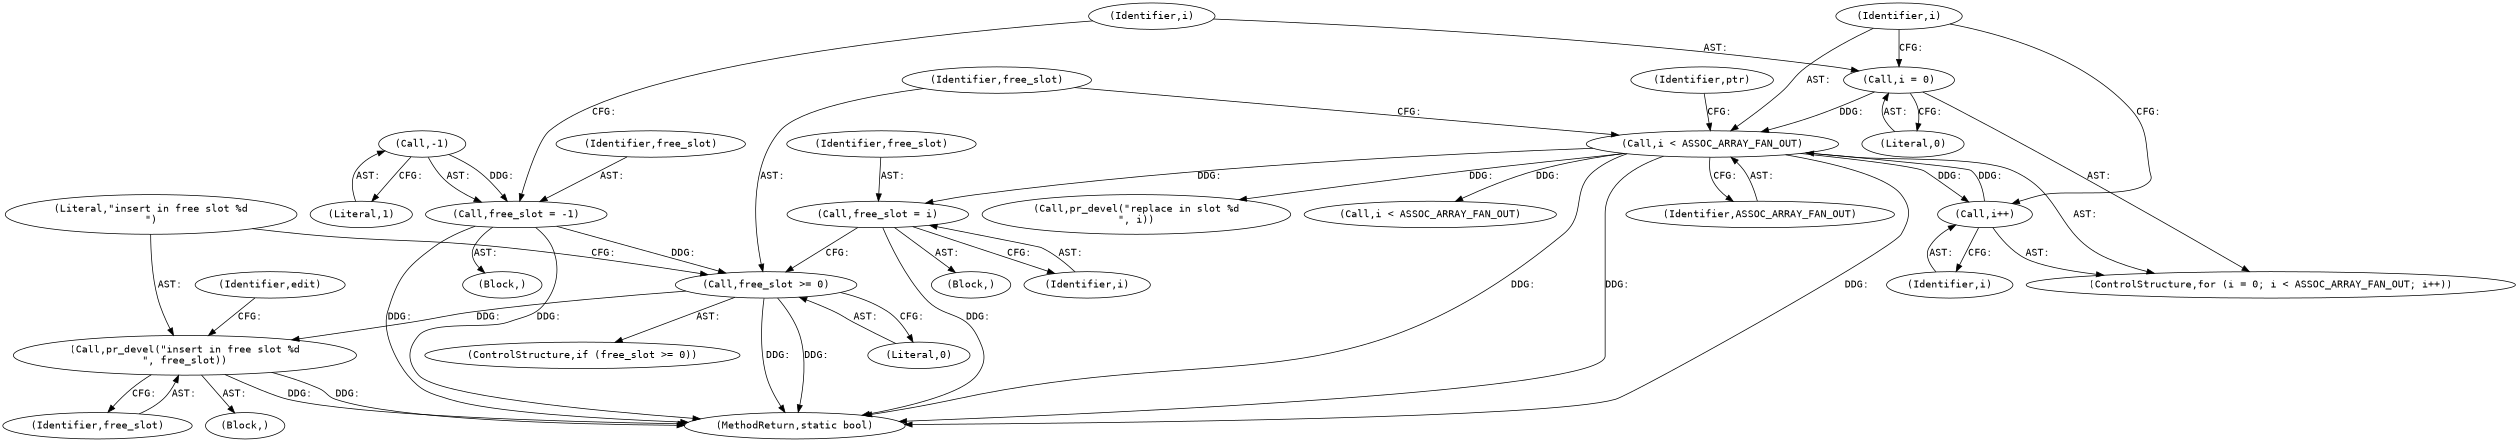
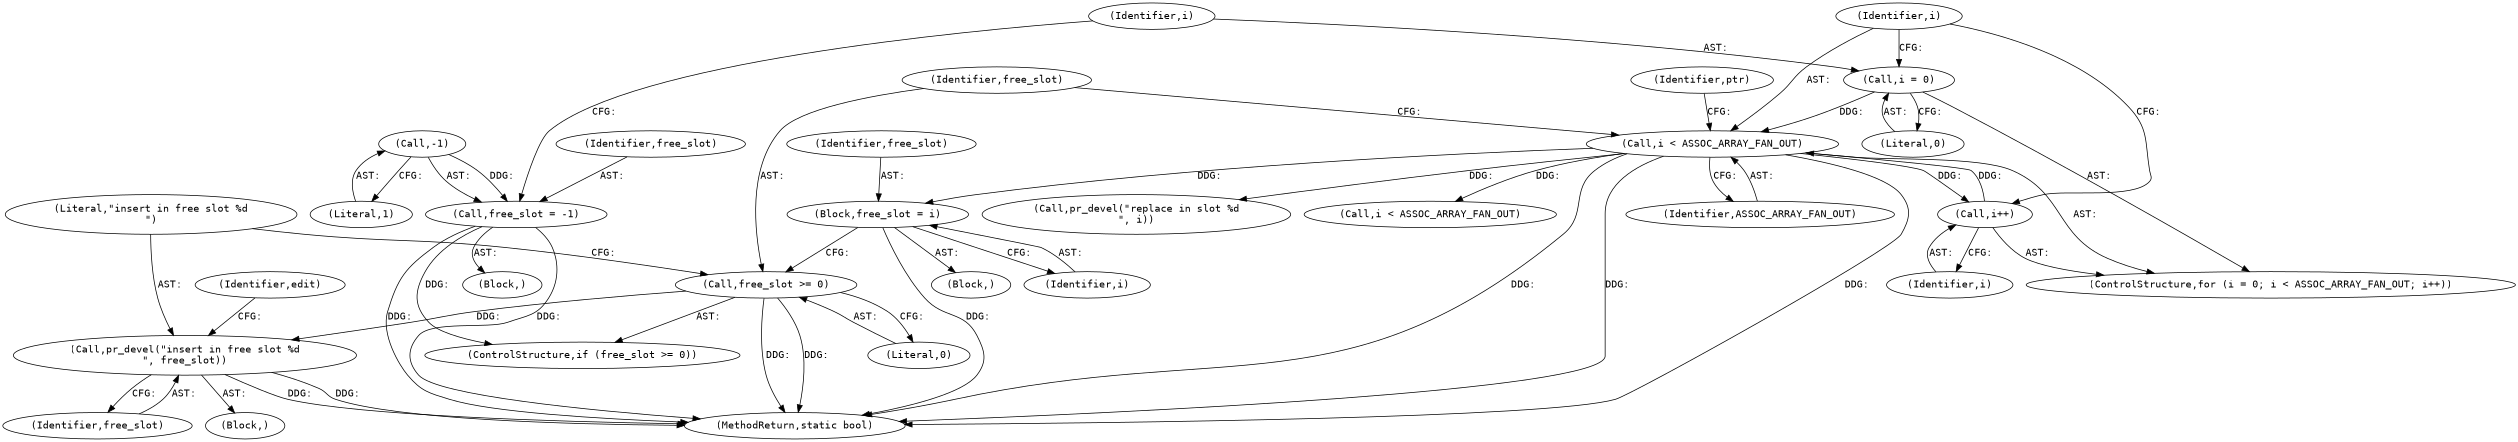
(878, 214) -> (878, 214)
(638, 249) -> (418, 291)
